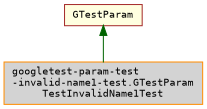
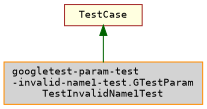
(103, 15) -> (103, 15)
